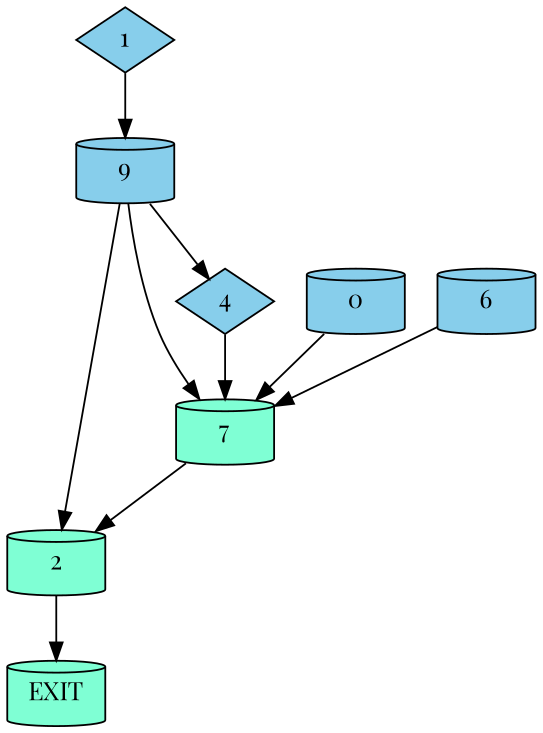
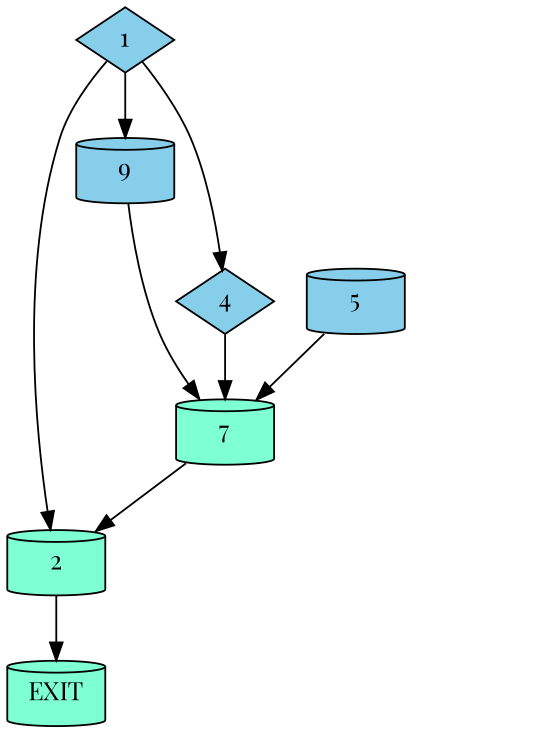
(174, 234) -> (196, 151)
(356, 301) -> (356, 301)
(486, 301) -> none
(92, 358) -> (36, 279)
